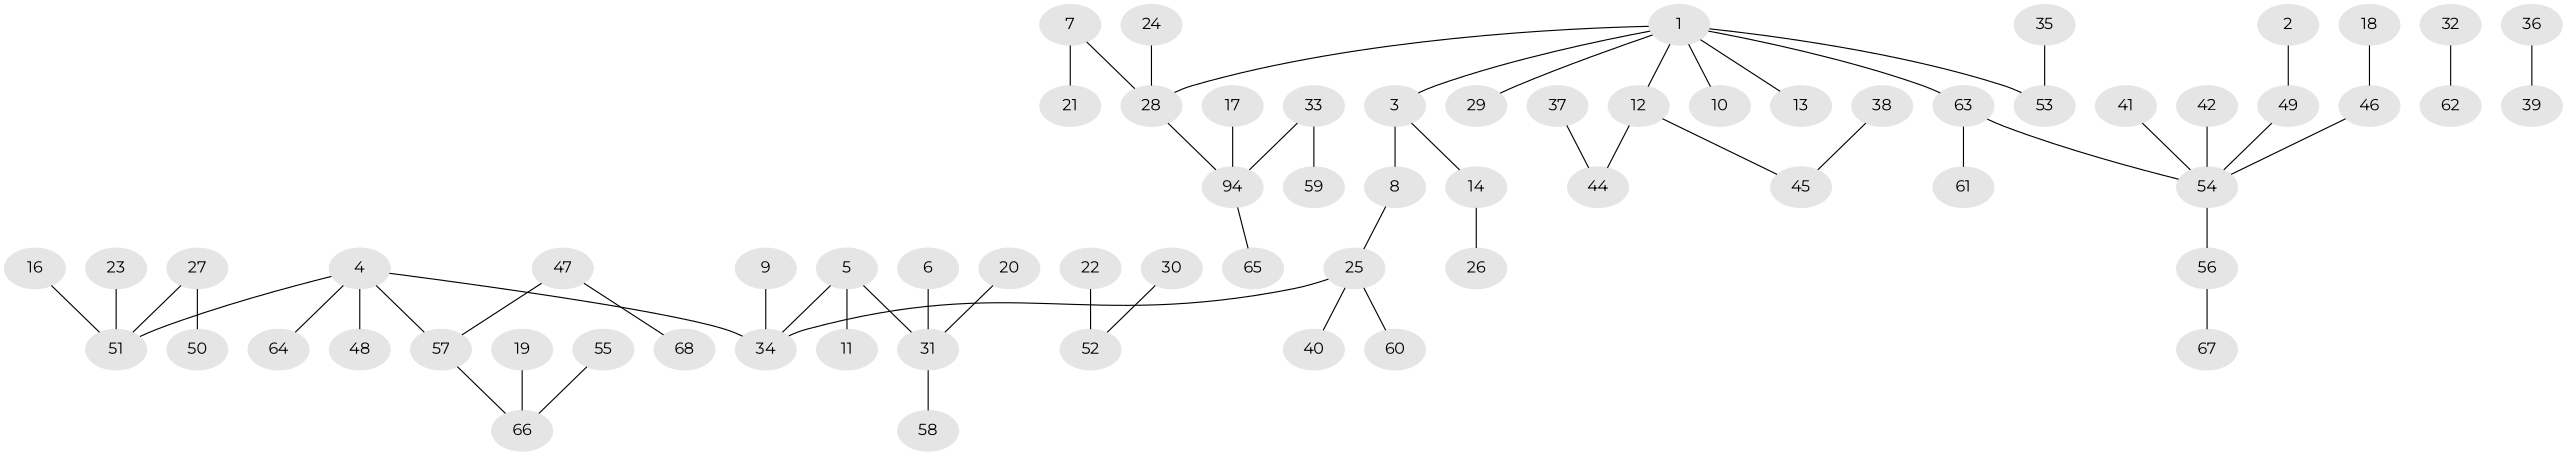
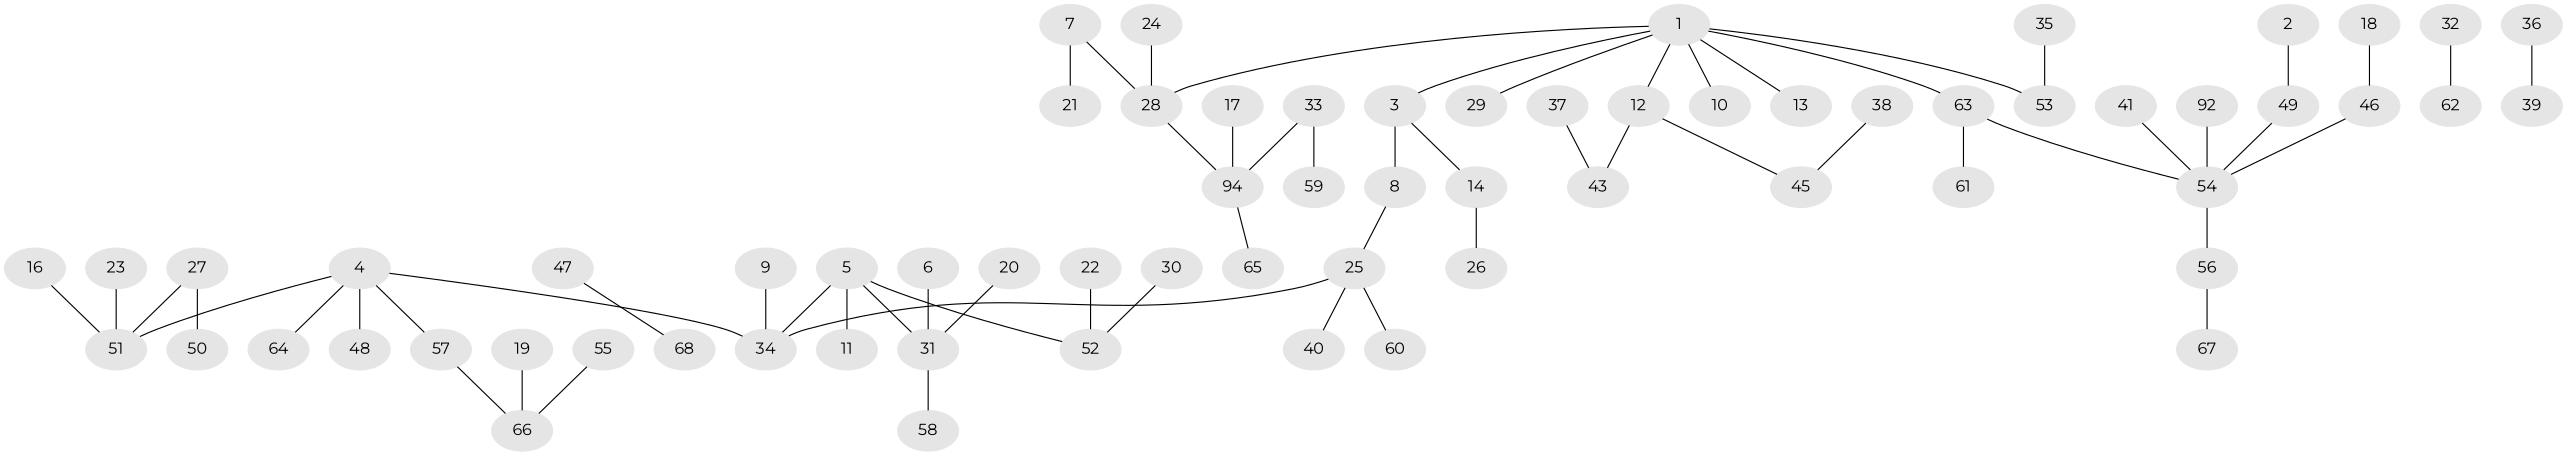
(2207, 106) -> (2207, 106)
(1598, 187) -> (1598, 187)
(502, 309) -> none
none -> (956, 312)
